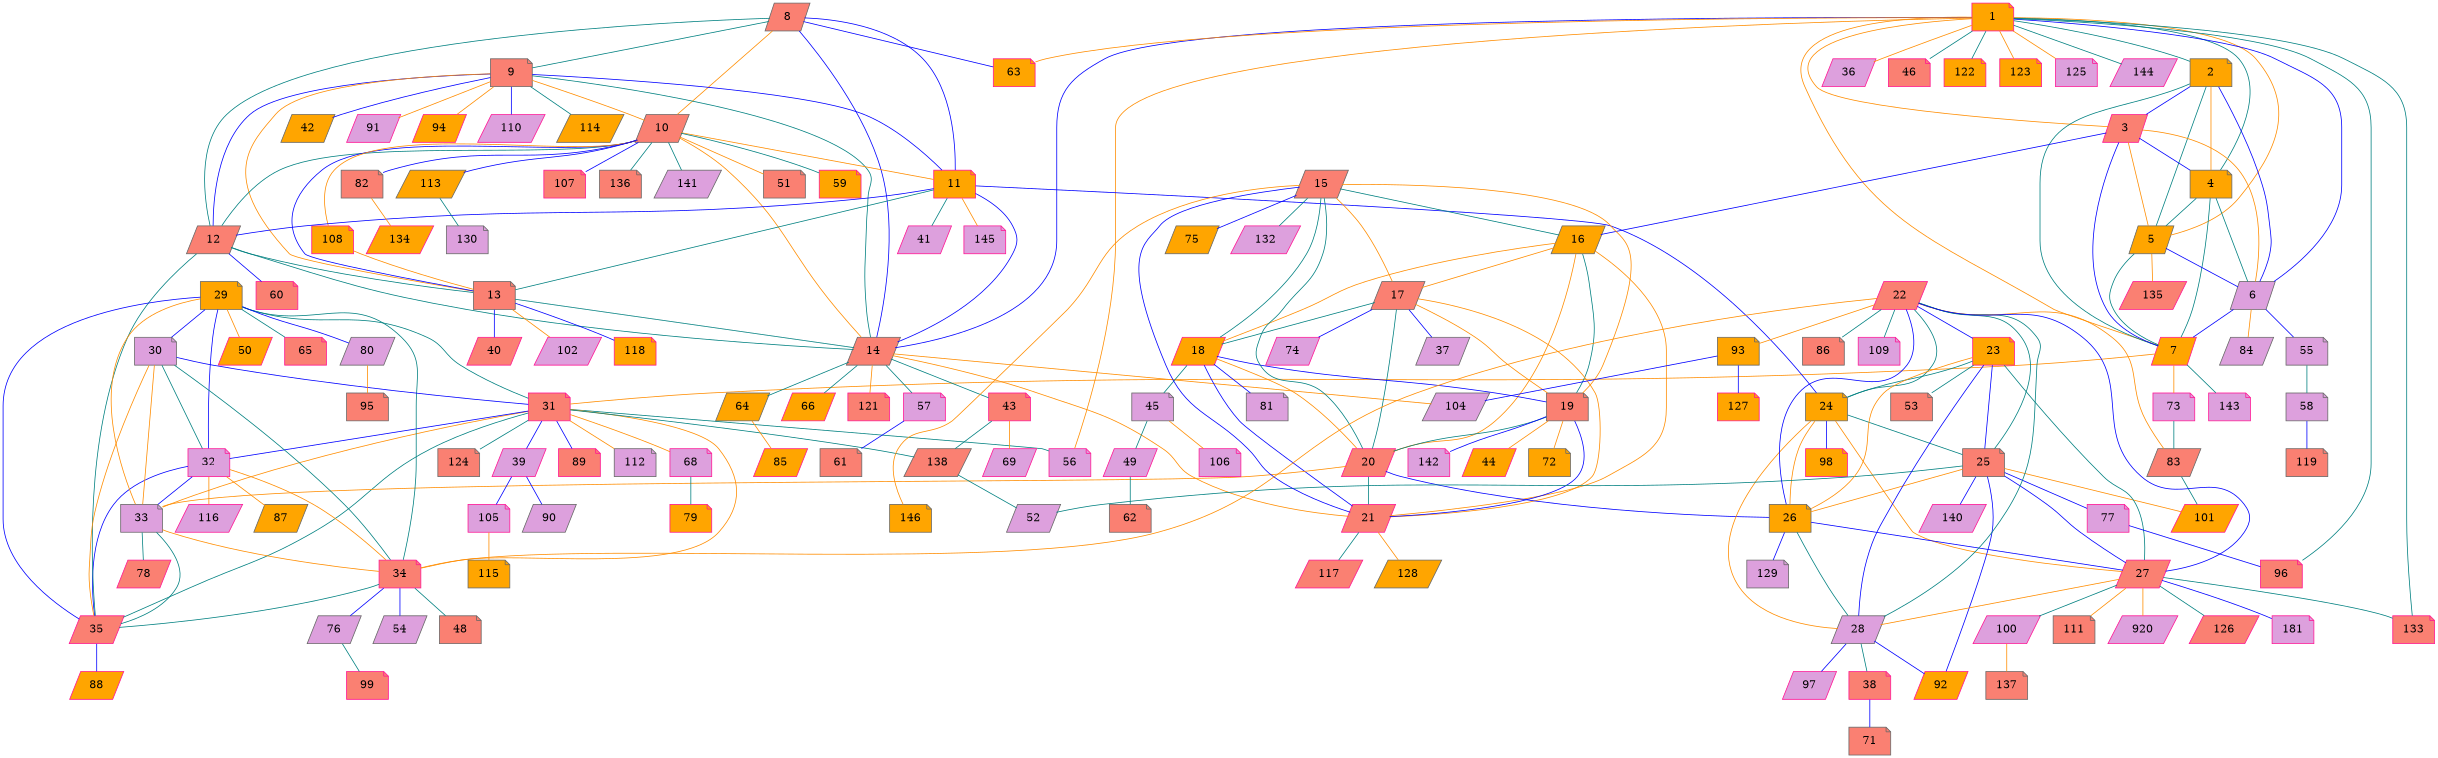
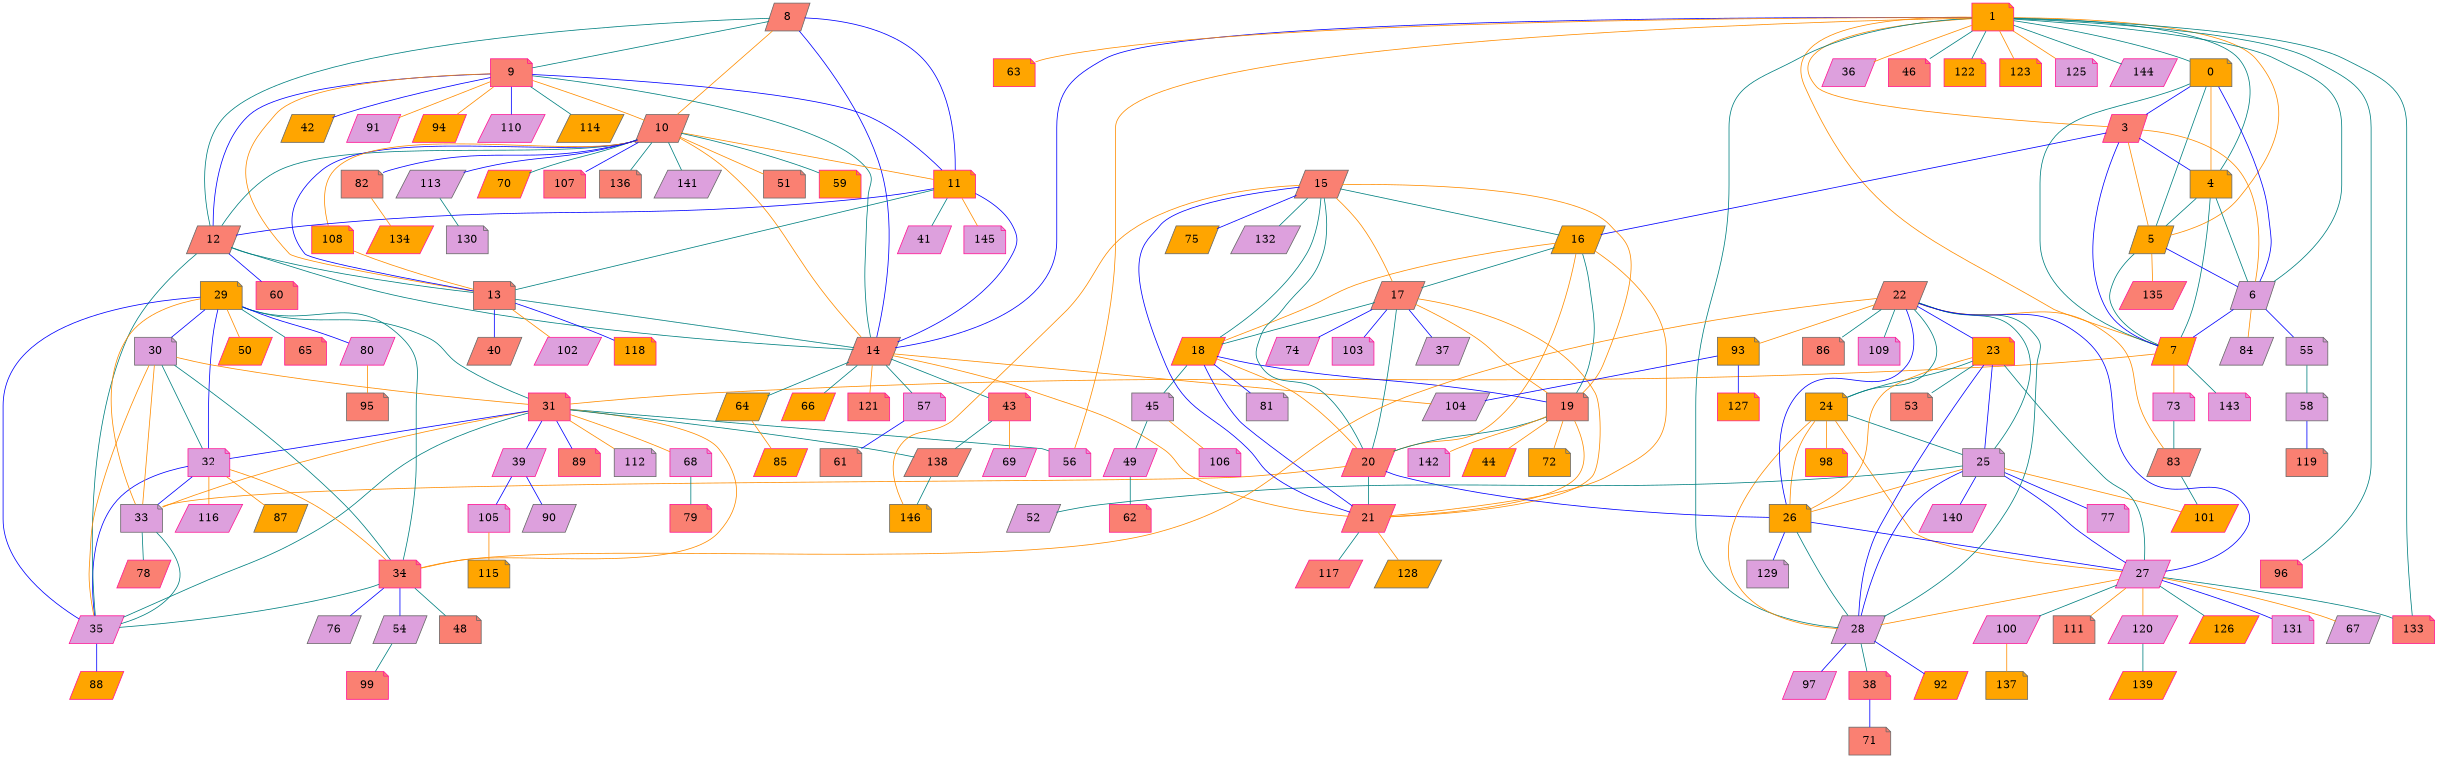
(894, 43) -> none
(2283, 63) -> (2283, 63)
(511, 73) -> (511, 73)
(2211, 73) -> (2211, 73)
(431, 184) -> (431, 184)
none -> (504, 184)
(1405, 209) -> none
(1266, 240) -> (1266, 240)
(1488, 268) -> (1488, 268)
none -> (1716, 281)
(1900, 296) -> (1900, 296)
(367, 351) -> (367, 351)
(494, 351) -> (494, 351)
none -> (1353, 351)
(352, 386) -> (352, 386)
(1826, 435) -> (1826, 435)
(1488, 437) -> (1488, 437)
(459, 463) -> none
(1984, 463) -> (1984, 463)
(1574, 479) -> (1574, 479)
(987, 491) -> (924, 491)
(691, 518) -> (691, 518)
(1130, 518) -> (1130, 518)
(2195, 546) -> none
(259, 554) -> none
(2143, 574) -> (2143, 574)
(1980, 576) -> (1897, 527)
(97, 630) -> (97, 630)
(2143, 630) -> (2143, 630)
(2224, 630) -> (2224, 630)
(2293, 630) -> (2293, 630)
none -> (2353, 630)
(351, 658) -> (384, 658)
(2007, 685) -> (2007, 685)
none -> (2143, 685)
